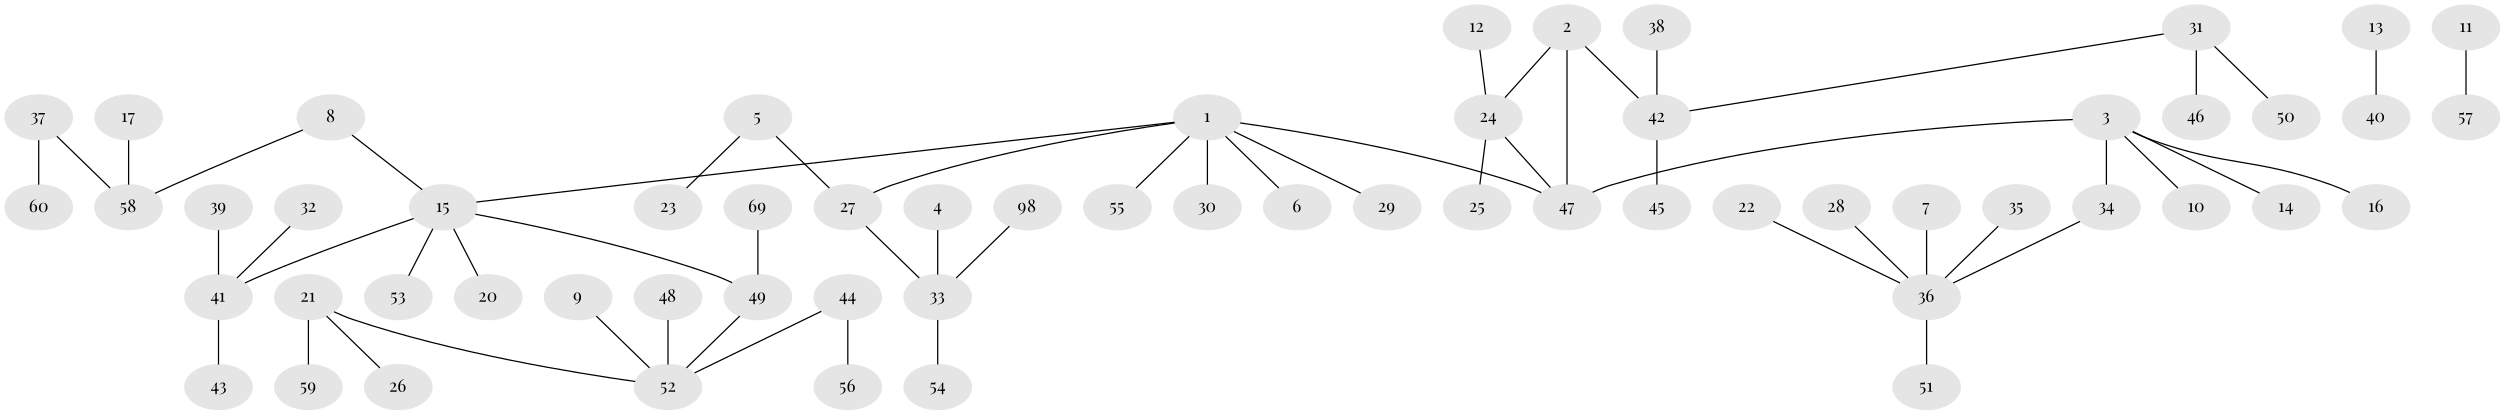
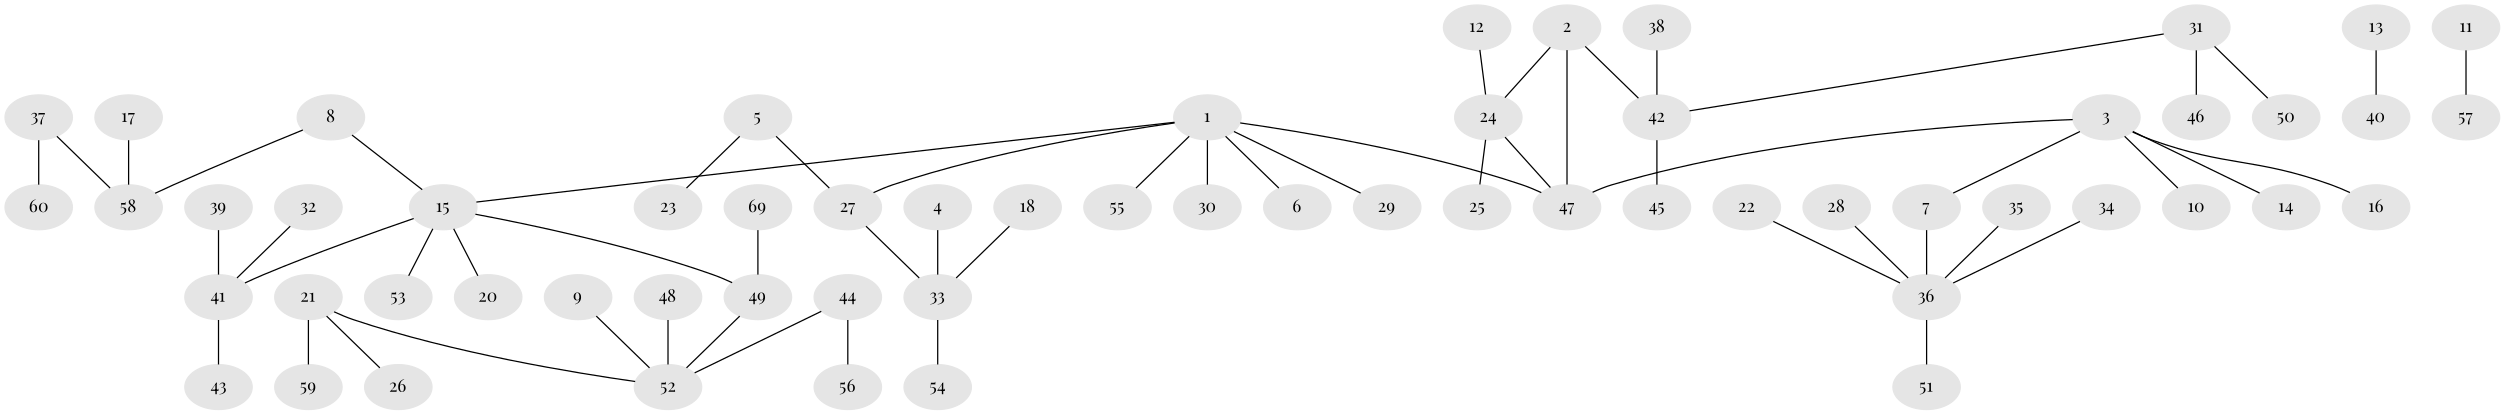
(2106, 162) -> (2017, 162)
(1028, 207) -> (1028, 207)
